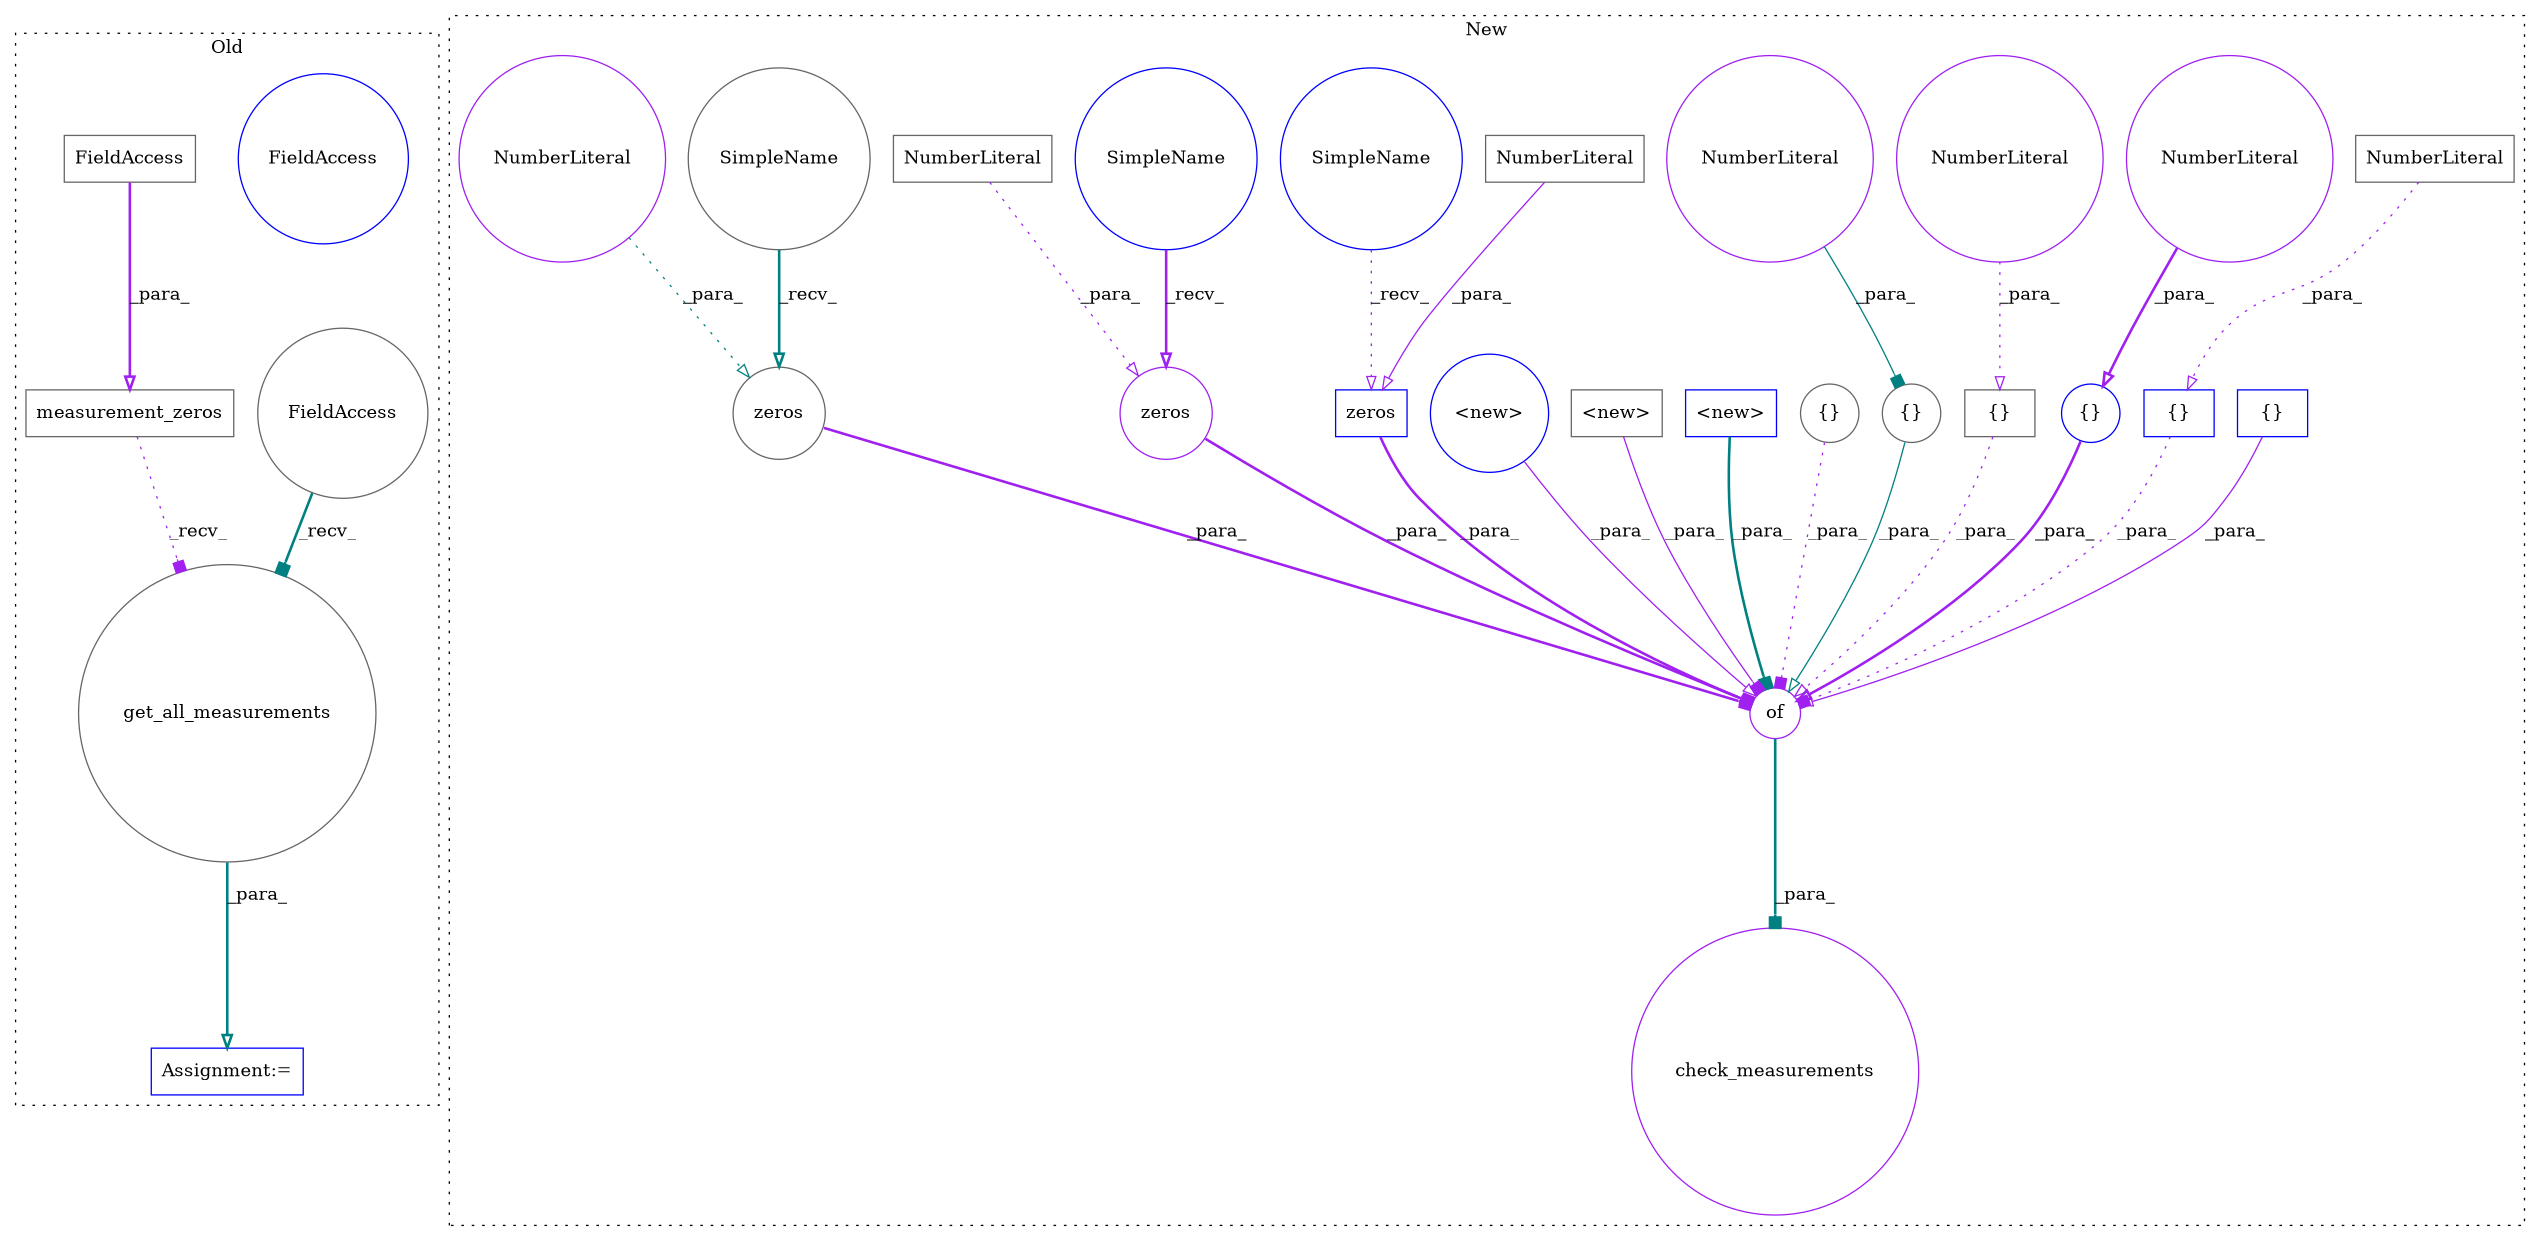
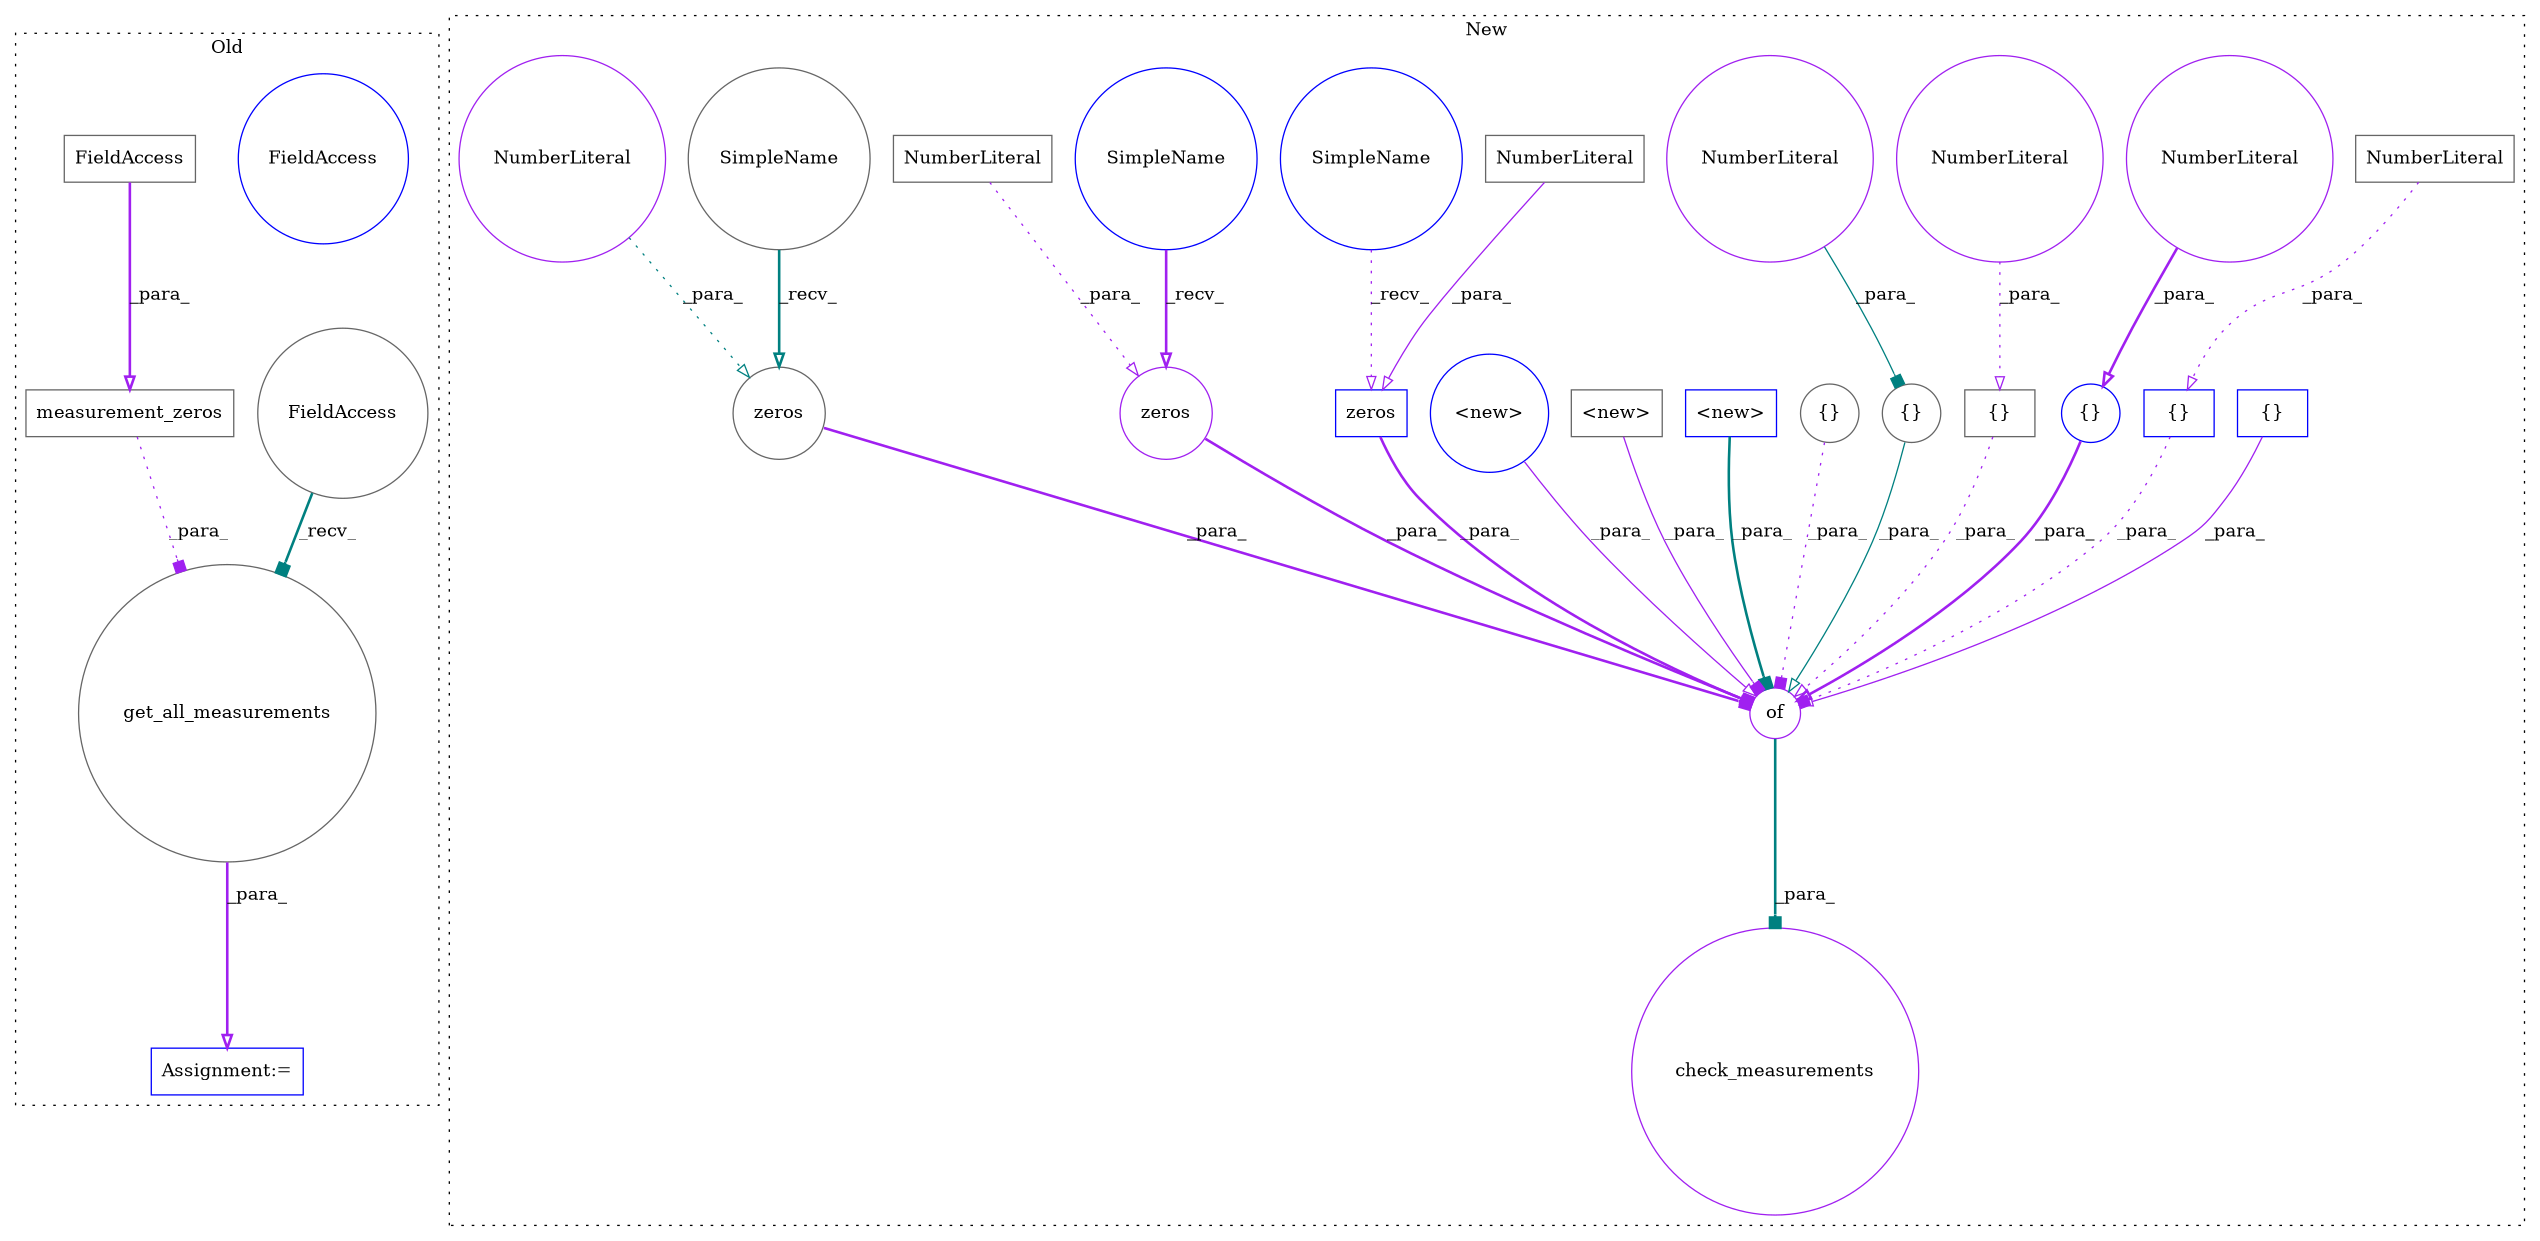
(199, 532) -> (199, 532)
(227, 949) -> (227, 949)
